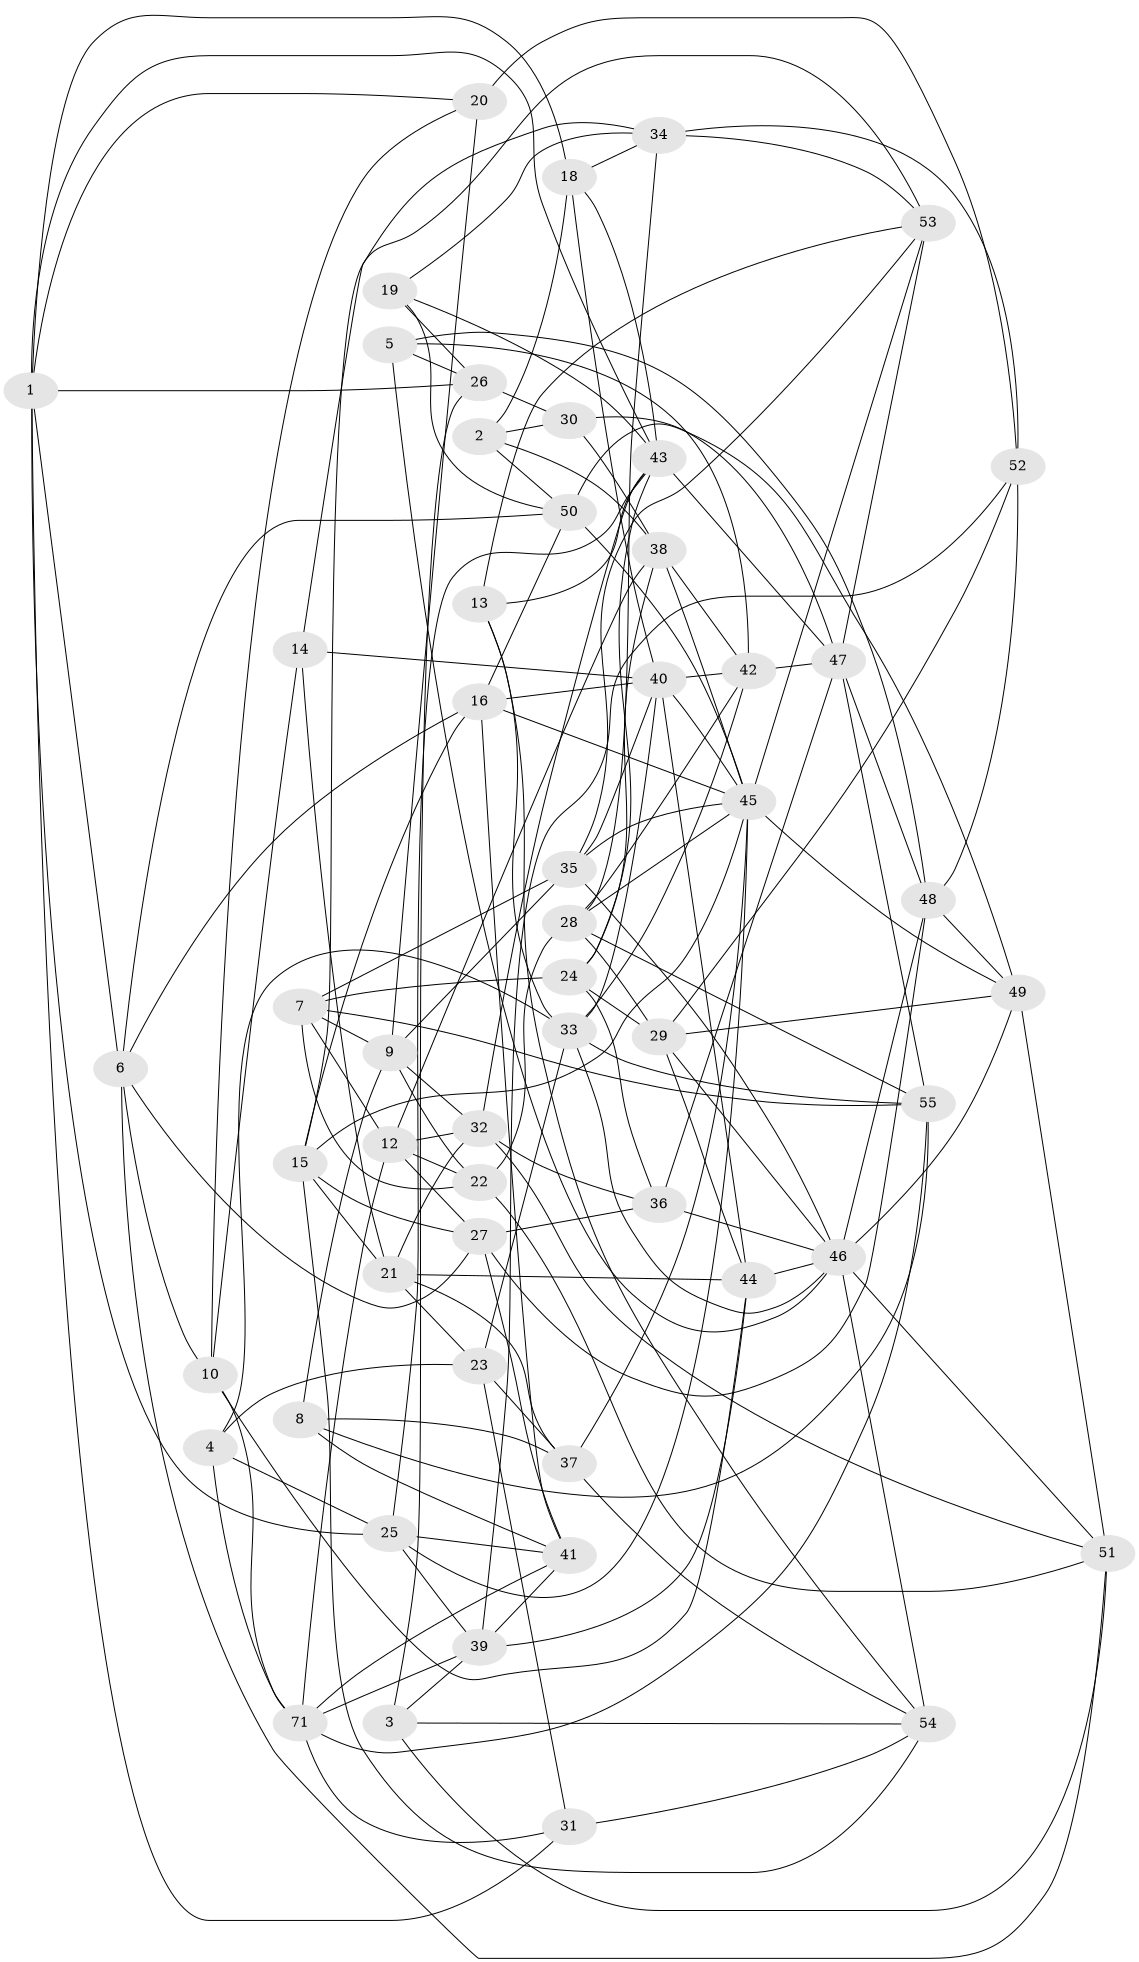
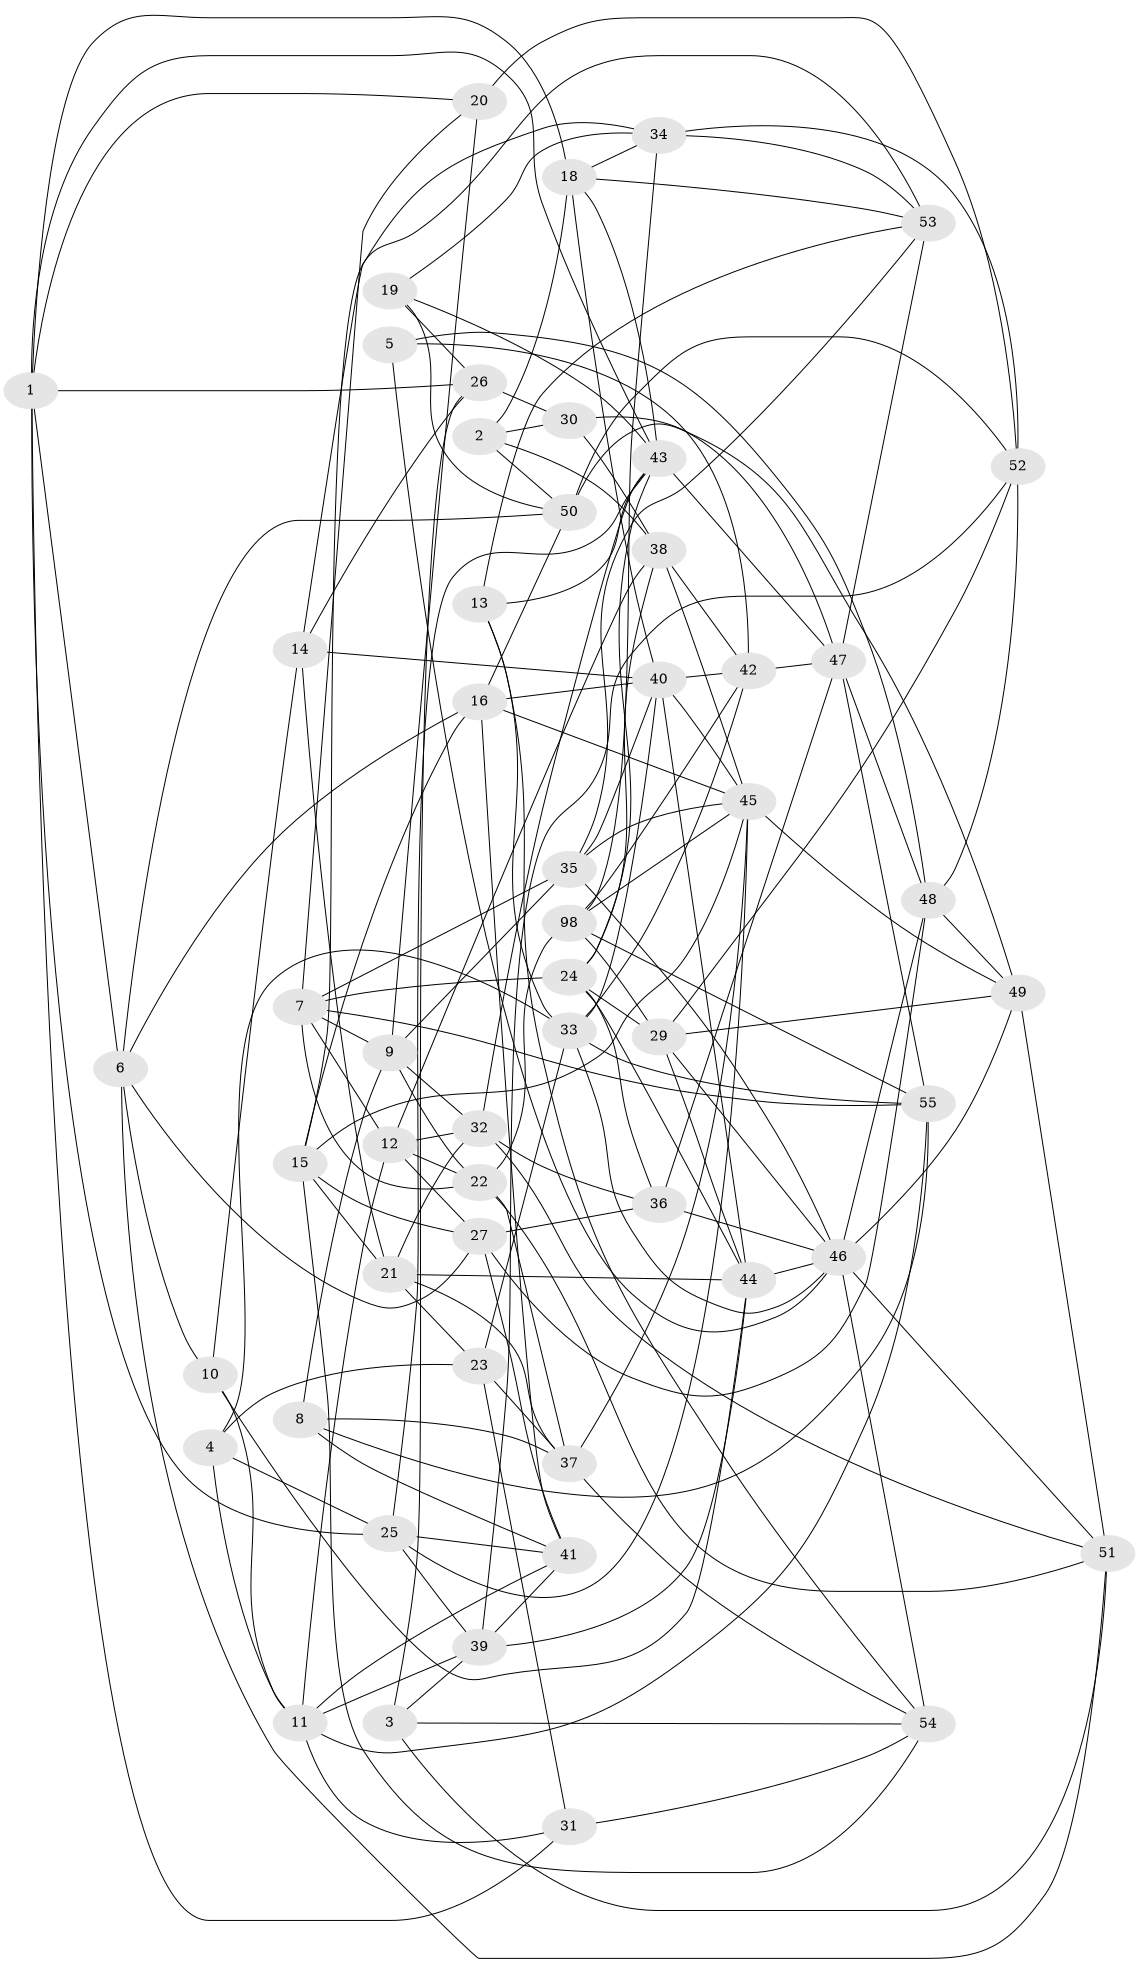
(437, 365) -> (382, 512)
(839, 512) -> (750, 193)
(681, 645) -> (774, 337)
(246, 702) -> (344, 465)
(569, 923) -> (569, 923)
none -> (665, 1126)
none -> (534, 1320)
(300, 1723) -> (300, 1723)
